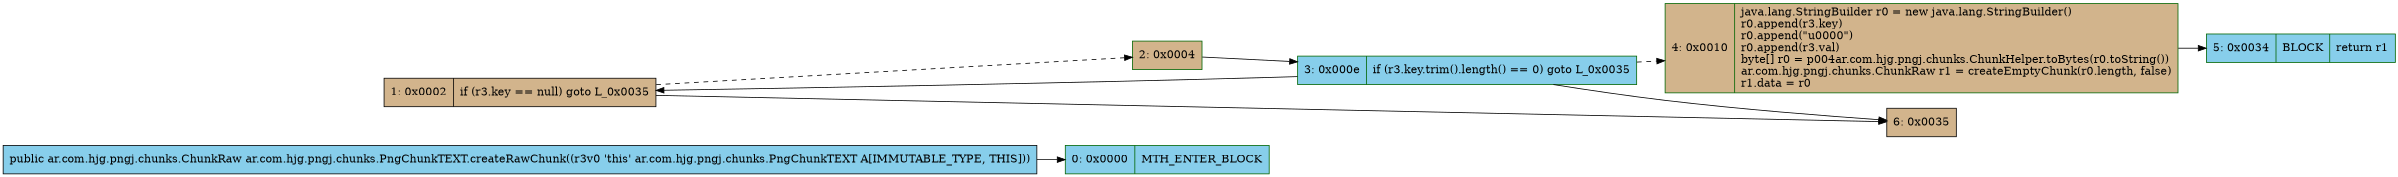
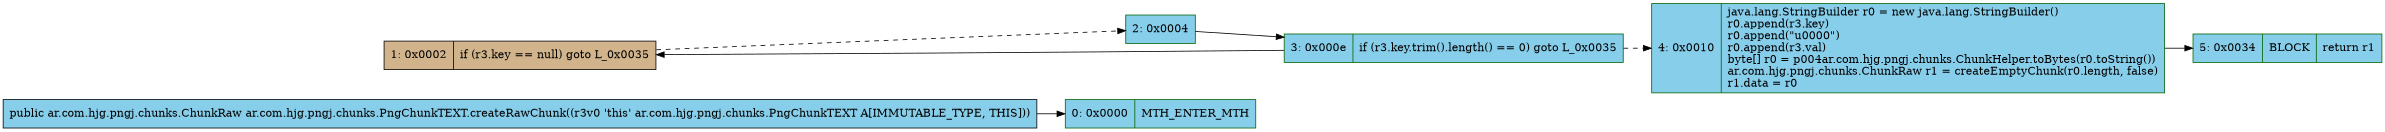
(1922, 48) -> (1908, 48)
(1167, 55) -> (1161, 29)
(1922, 122) -> none
(1202, 159) -> (1195, 113)
